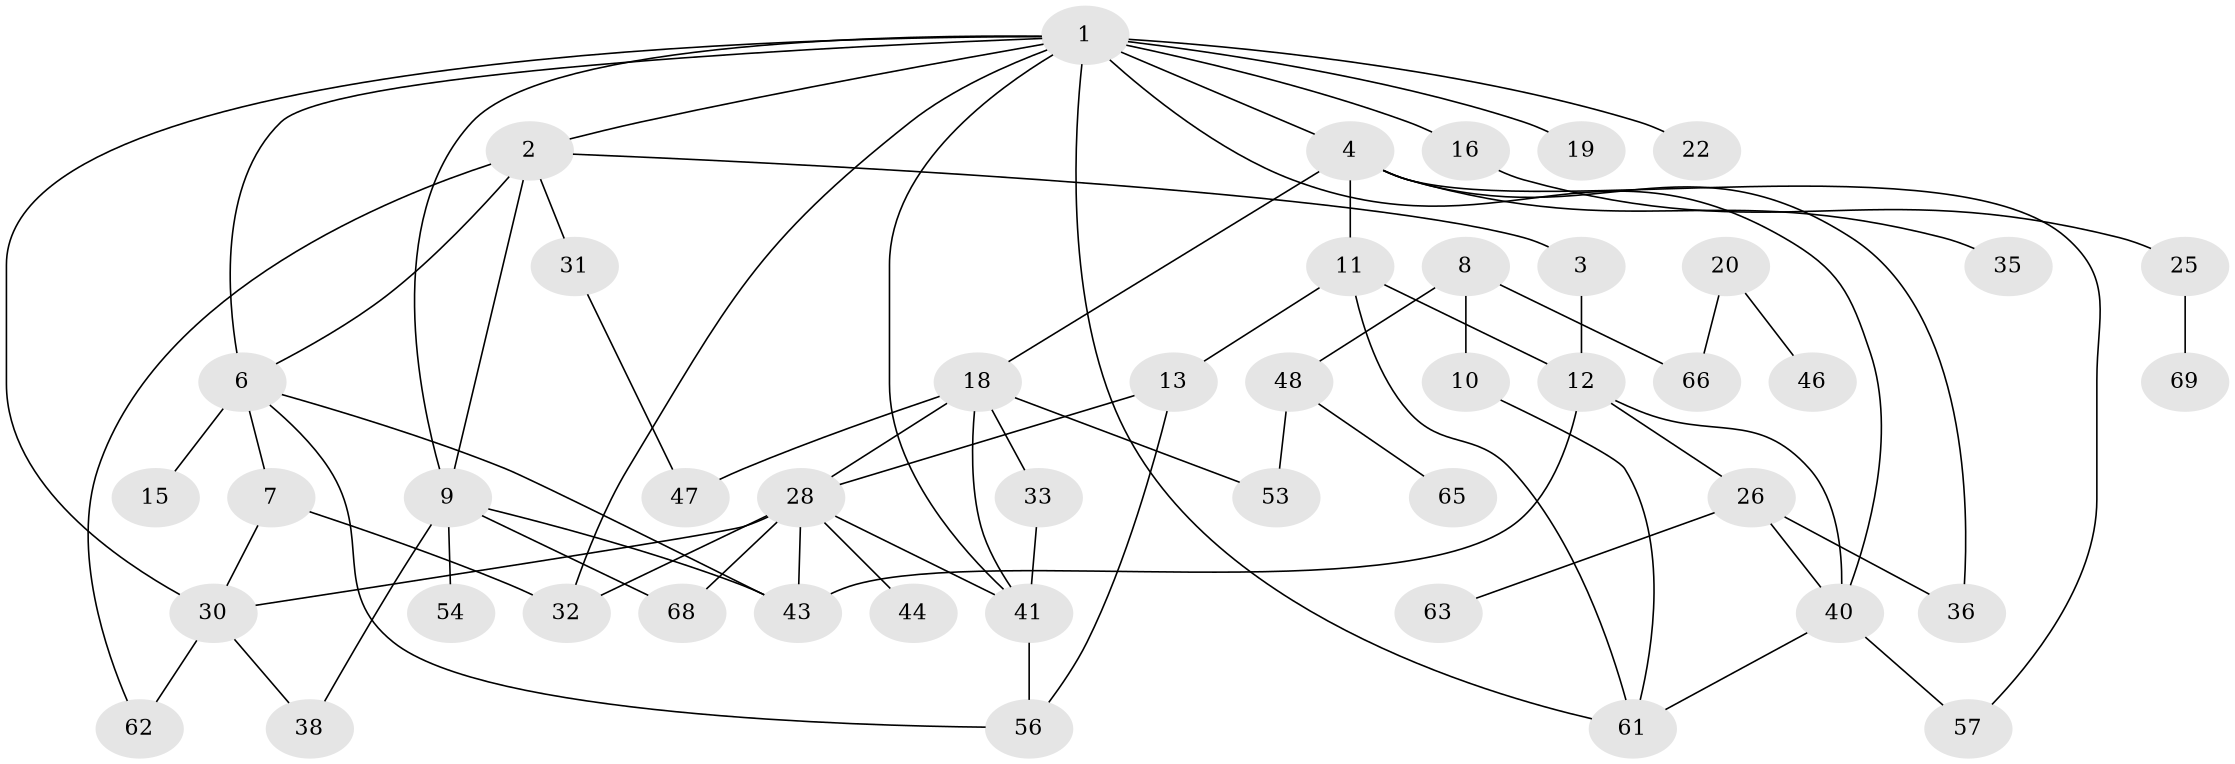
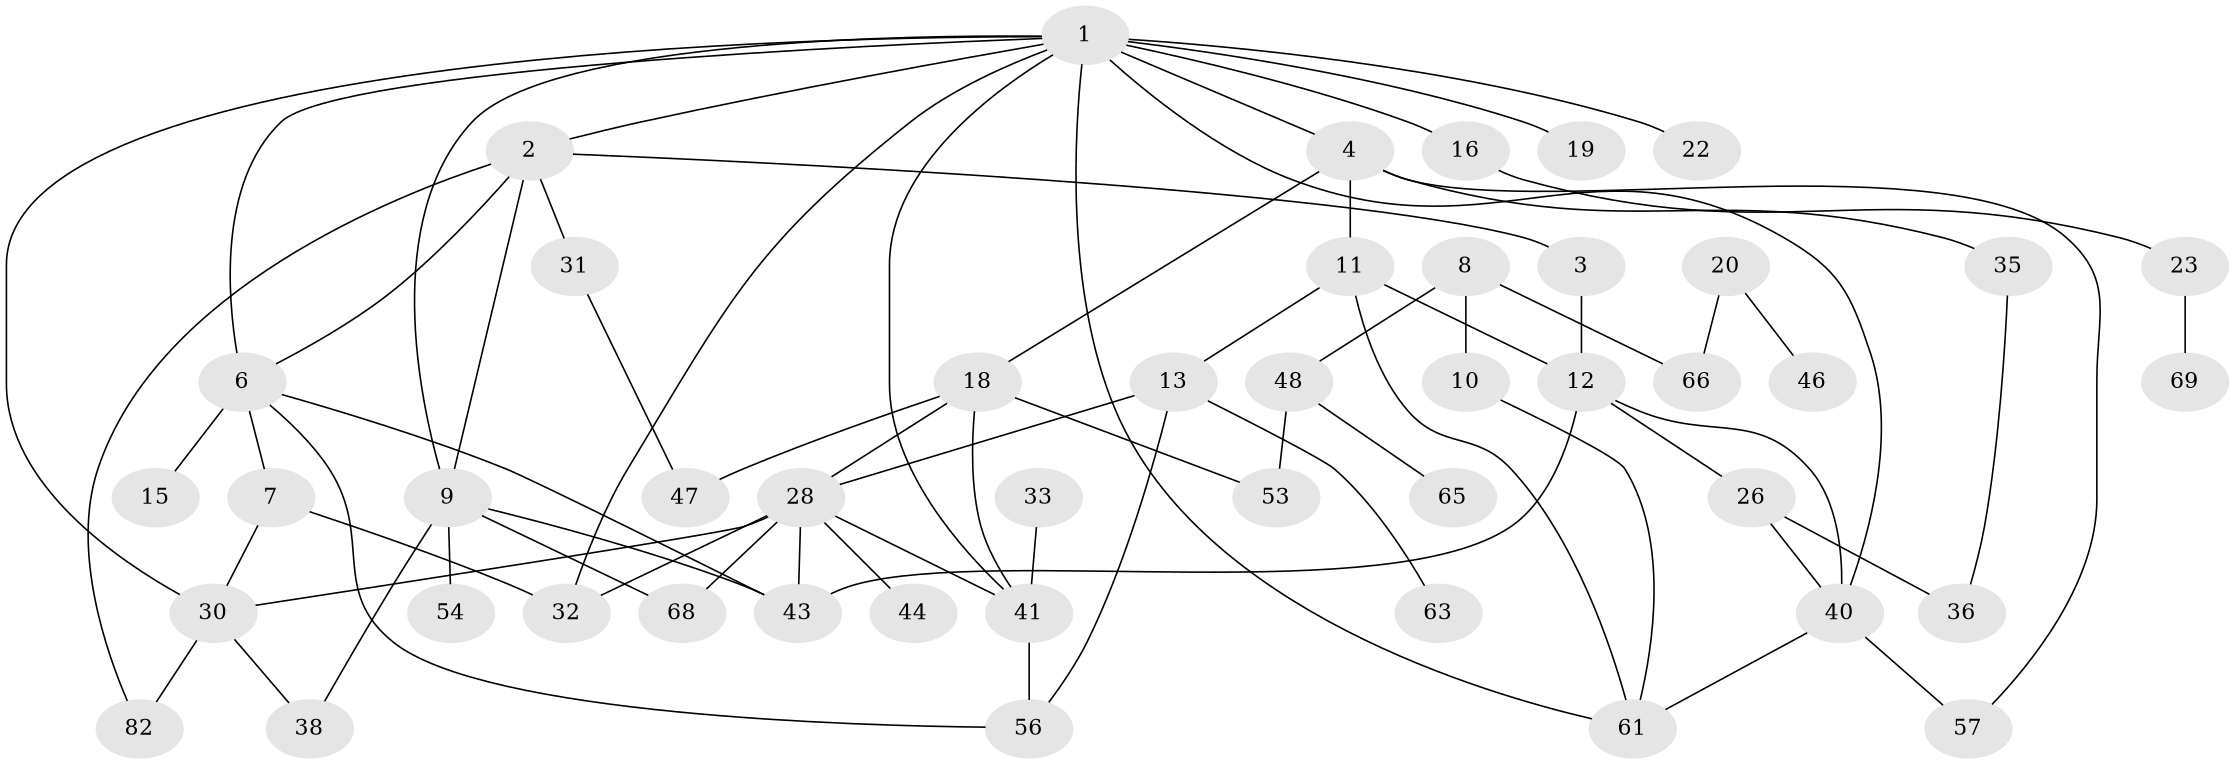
(1766, 199) -> (1996, 441)
(2185, 267) -> (2185, 267)
(1011, 445) -> none
(1595, 555) -> (1336, 470)
(140, 729) -> (140, 729)
